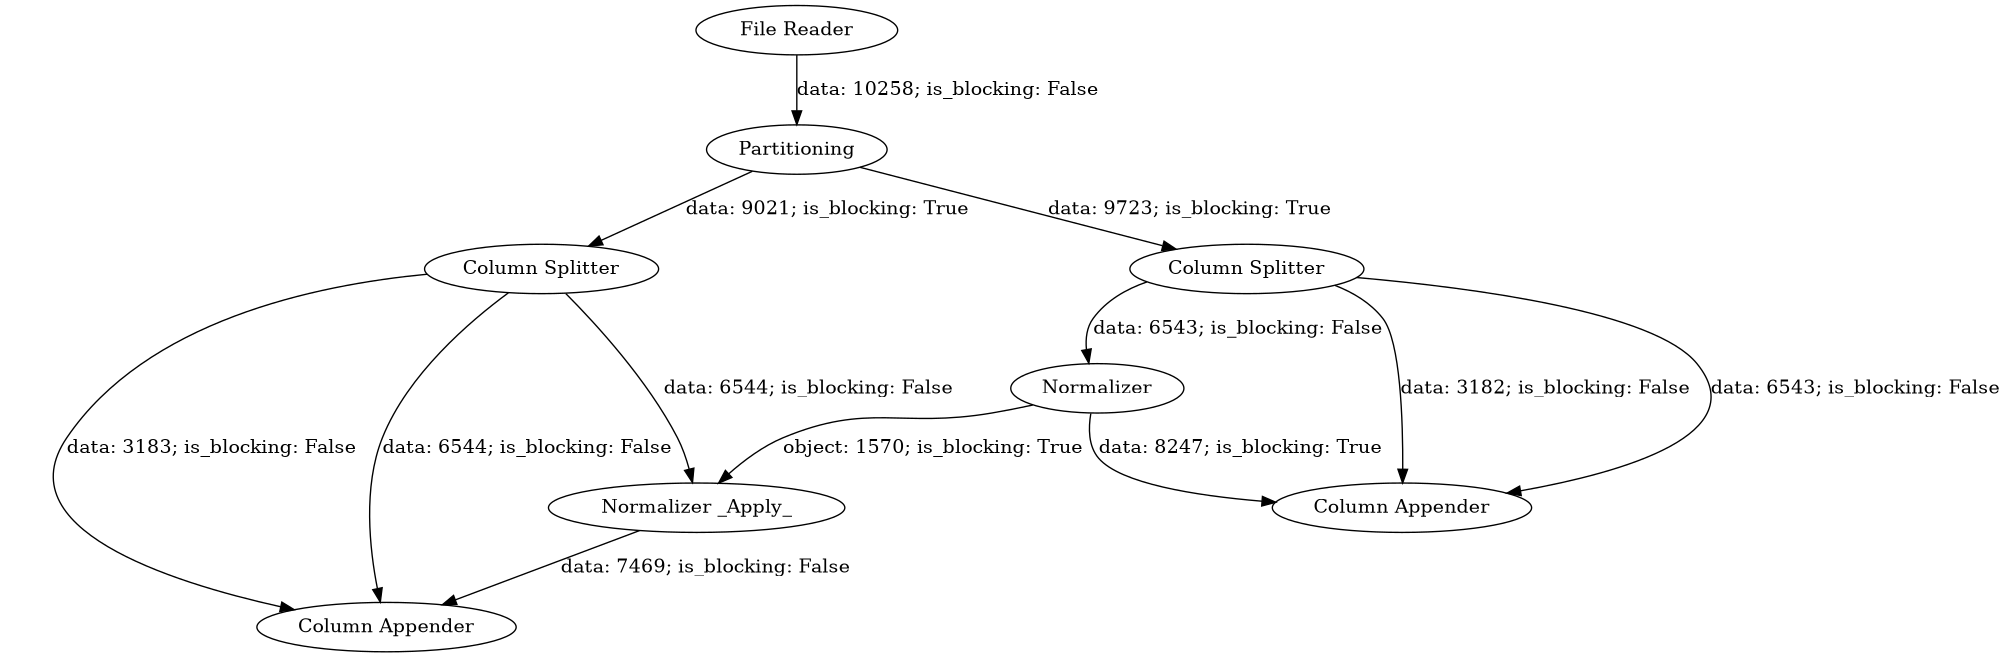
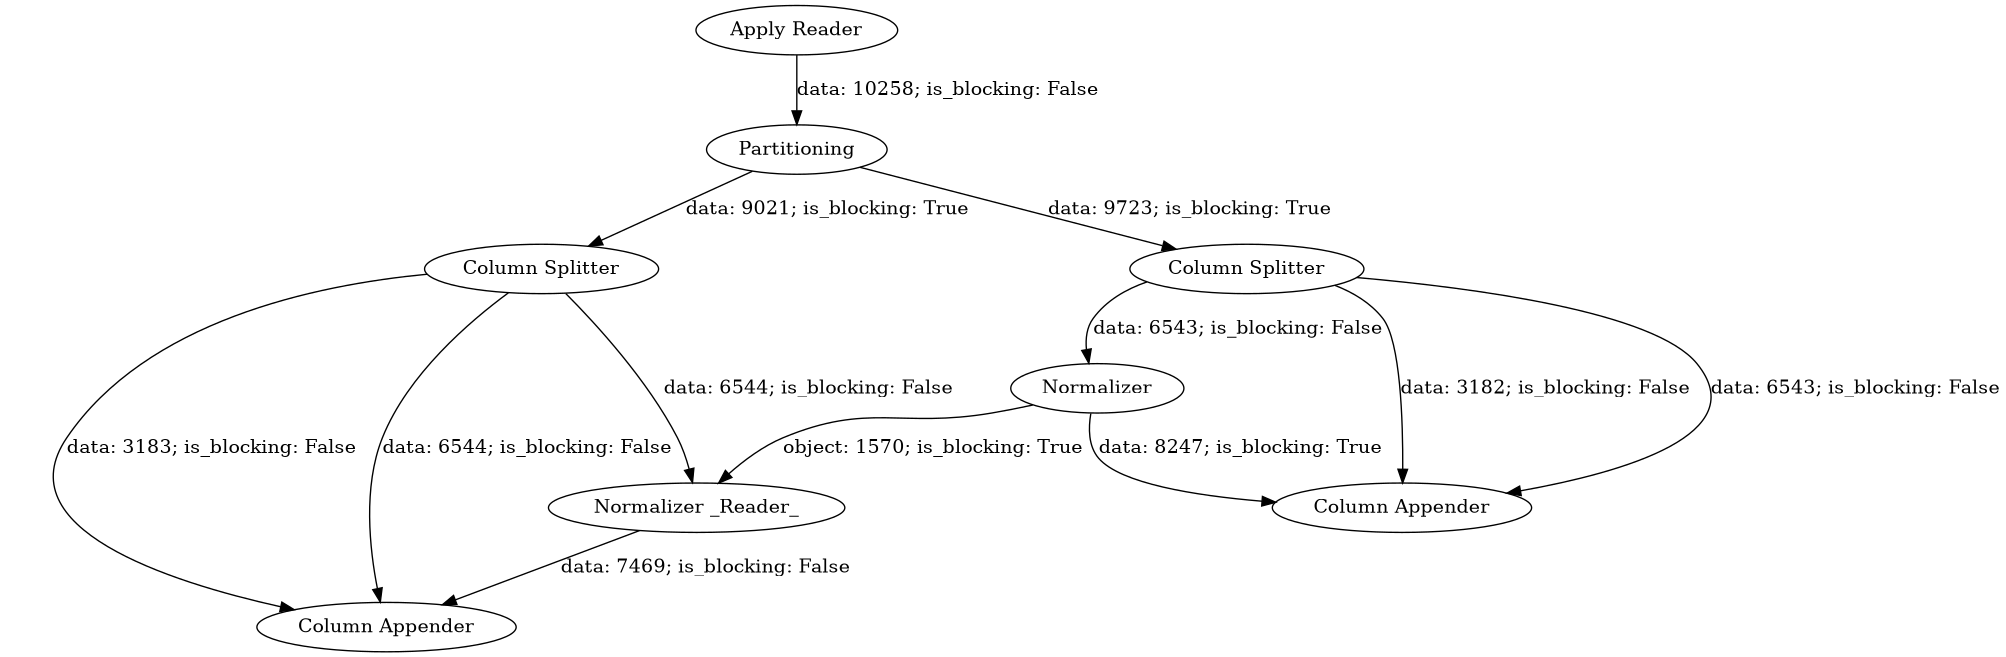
(797, 30) -> (797, 30)
(697, 508) -> (697, 508)
